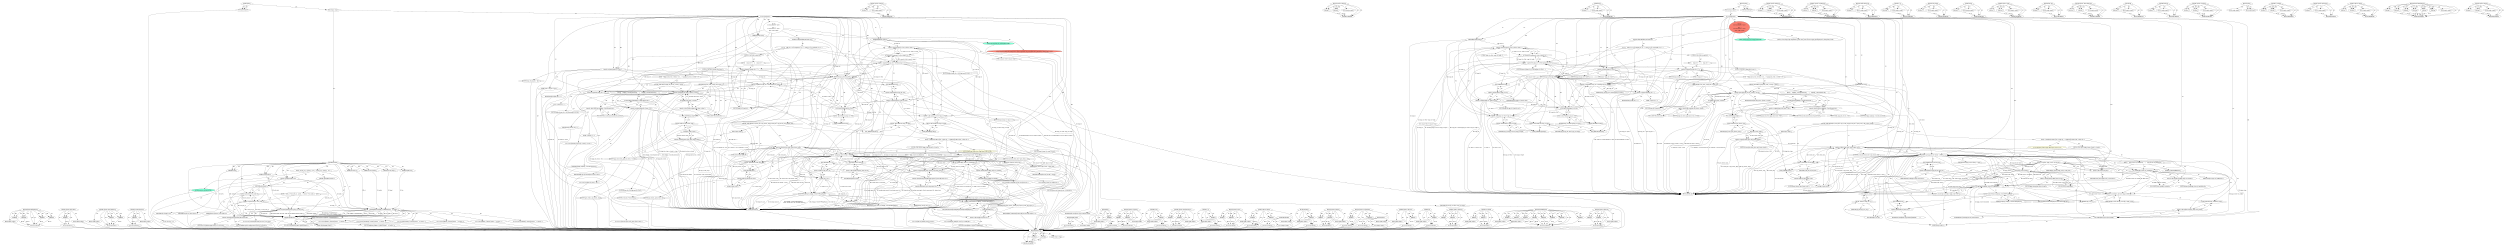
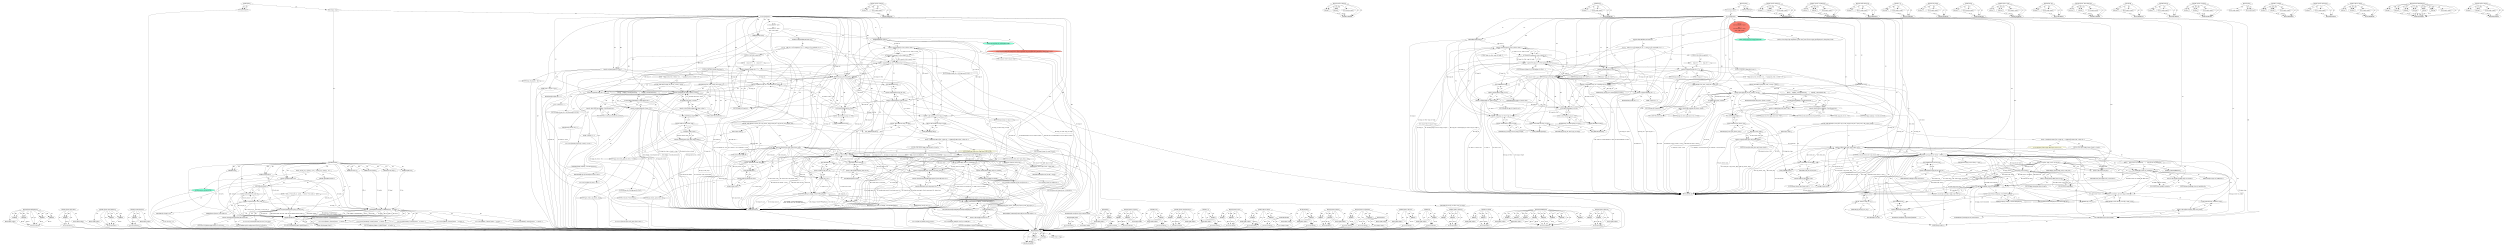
(188, 214) -> none
